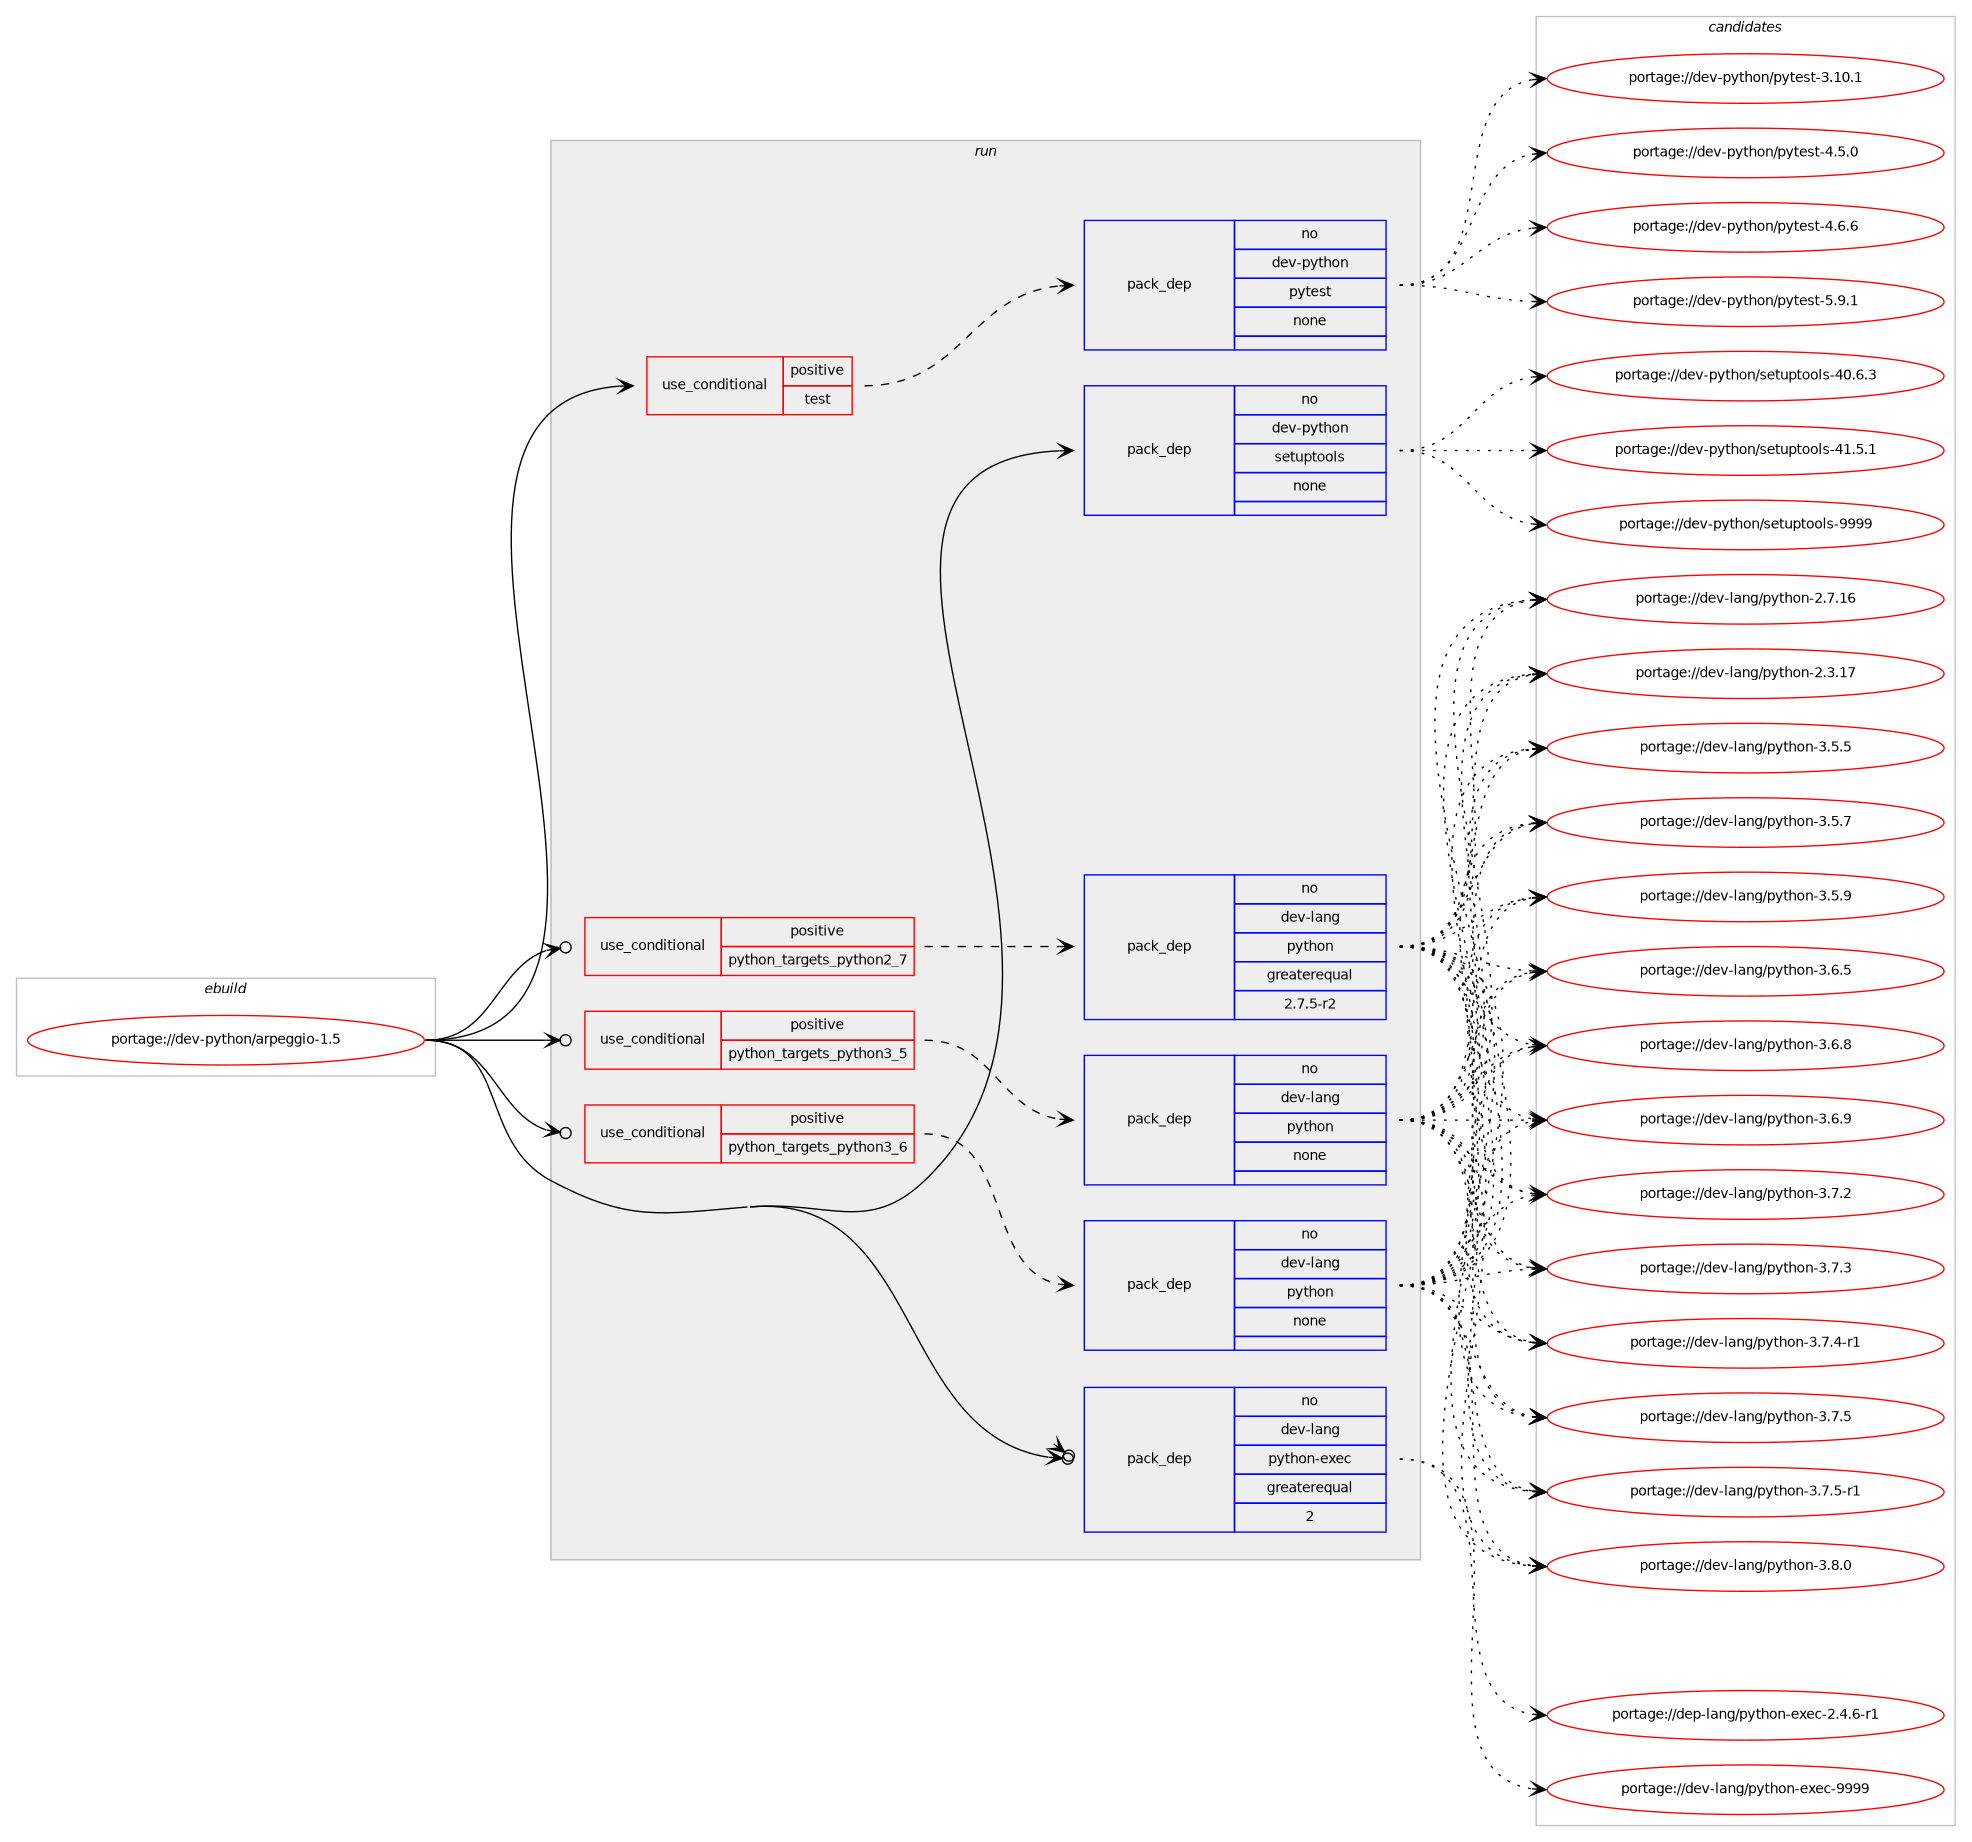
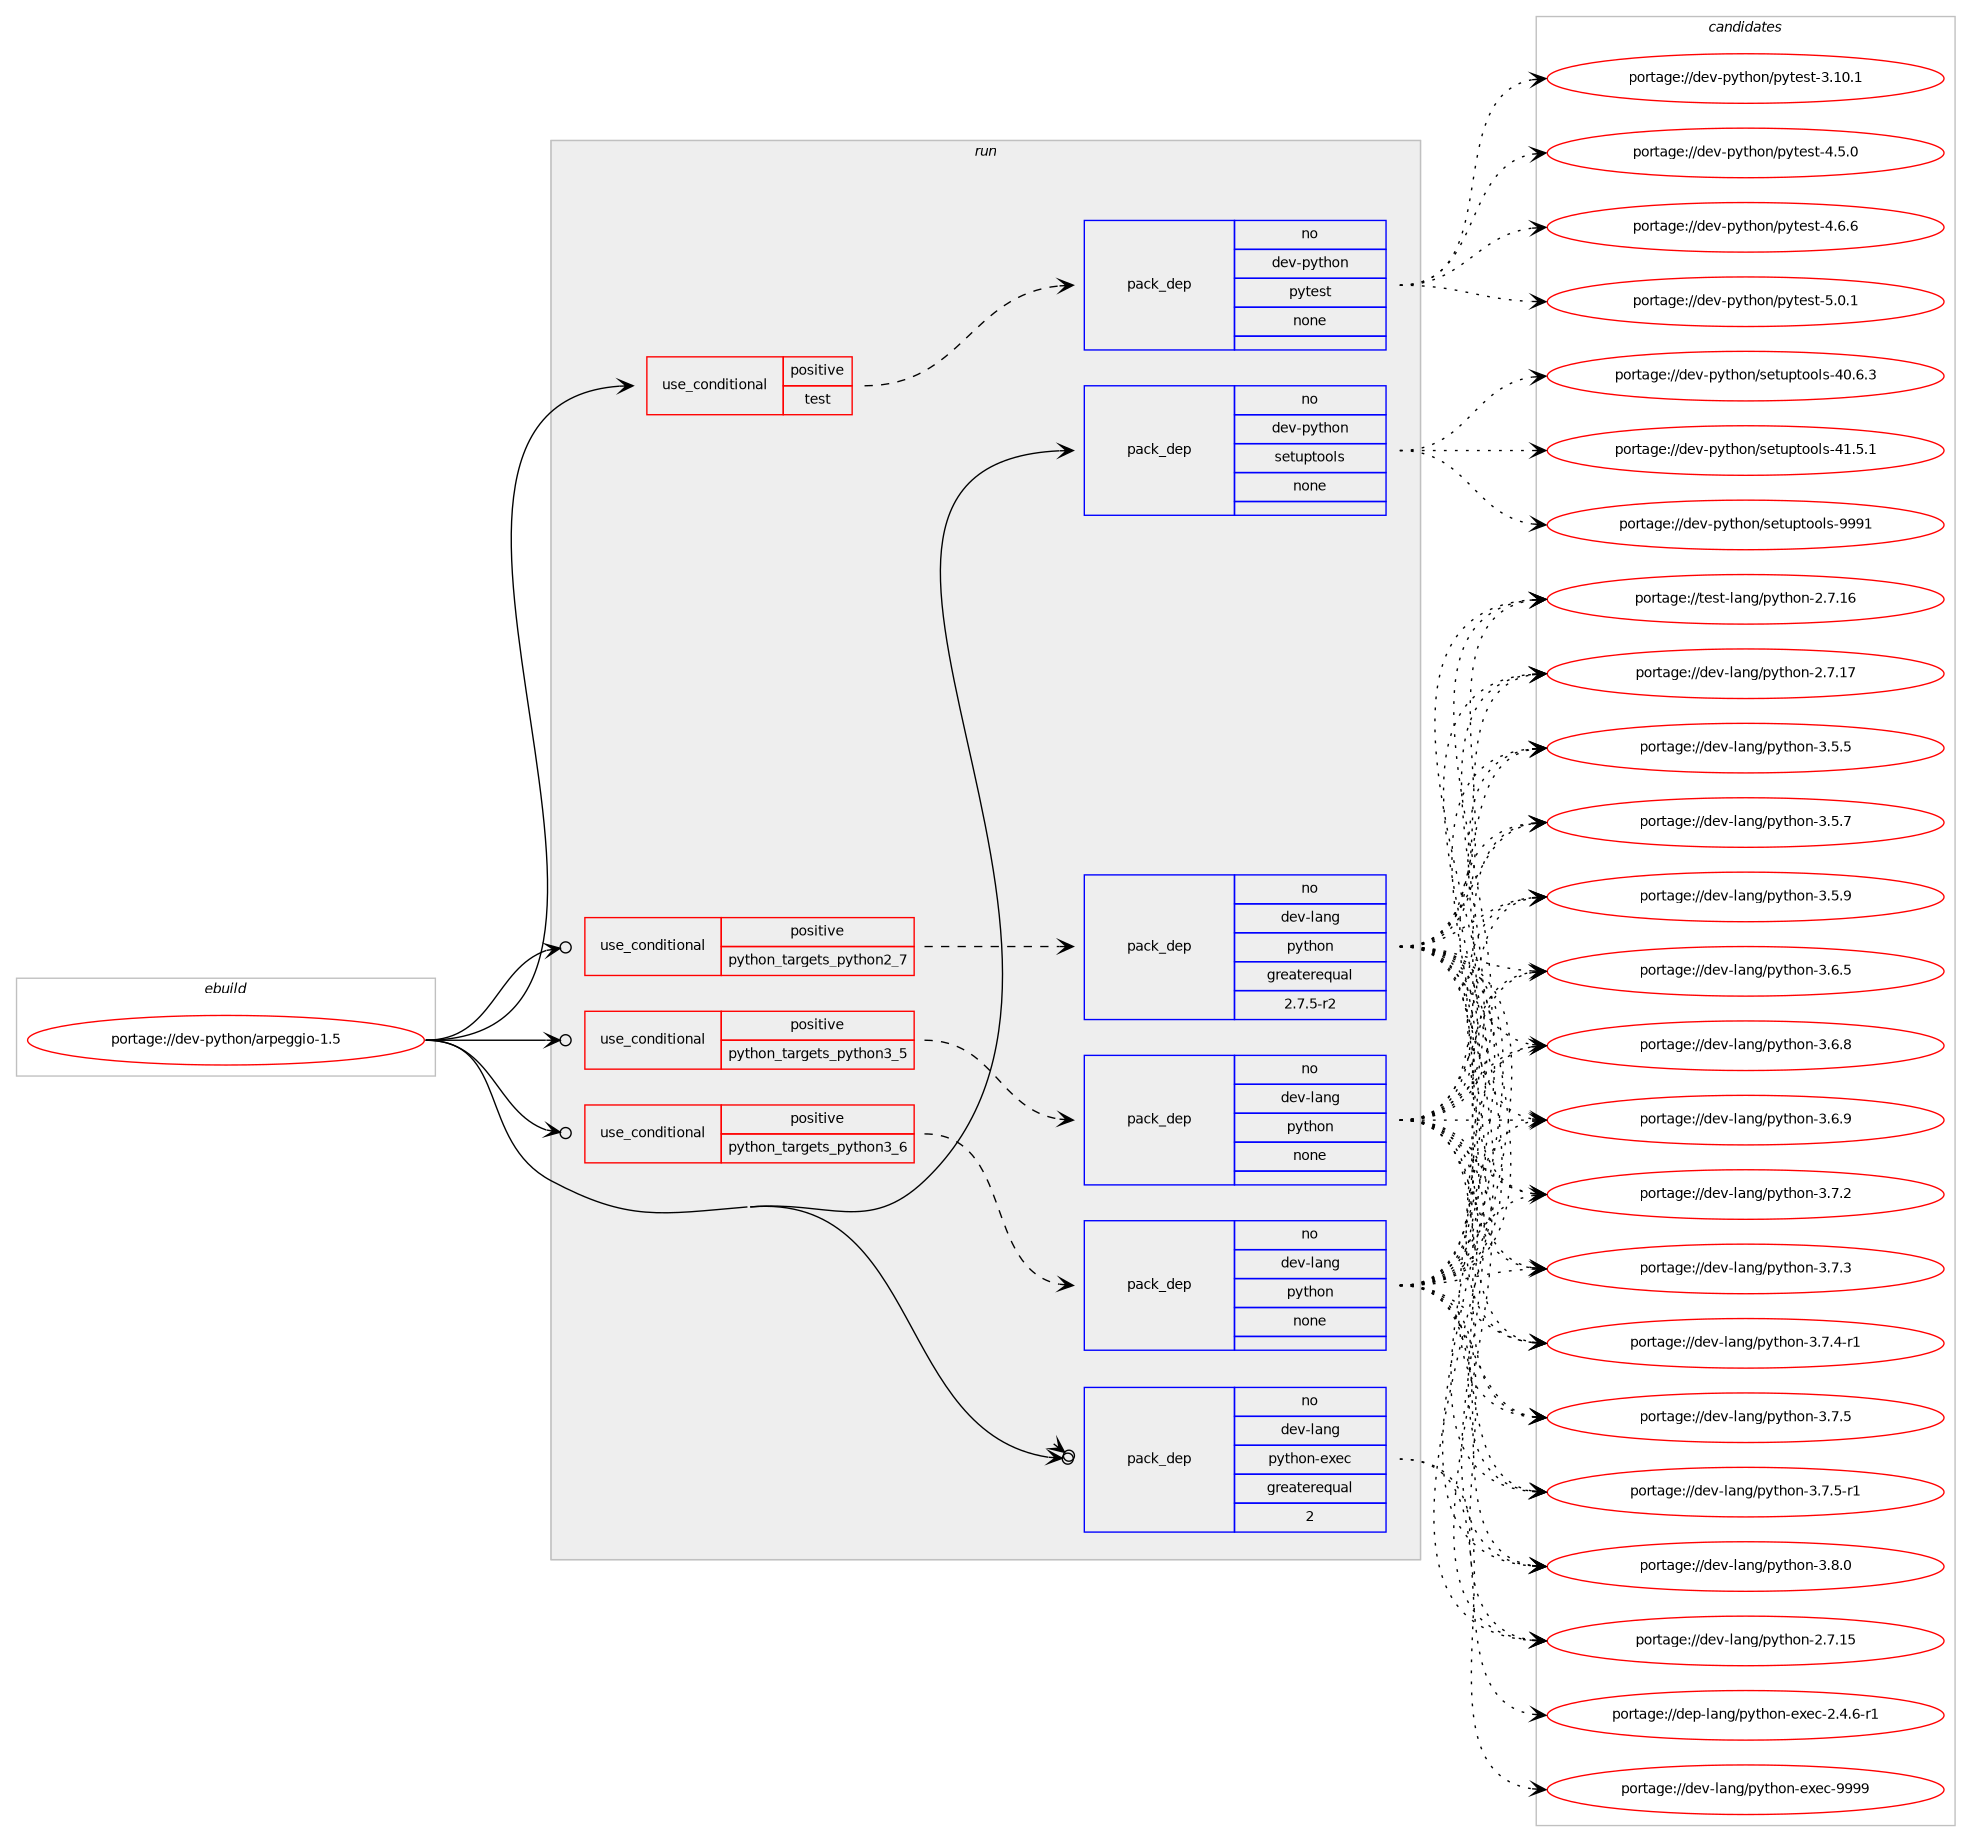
(1746, 302) -> (1746, 302)
(1746, 525) -> (1746, 525)
(1746, 599) -> (1746, 599)
(1746, 674) -> (1746, 674)
none -> (1746, 1641)
